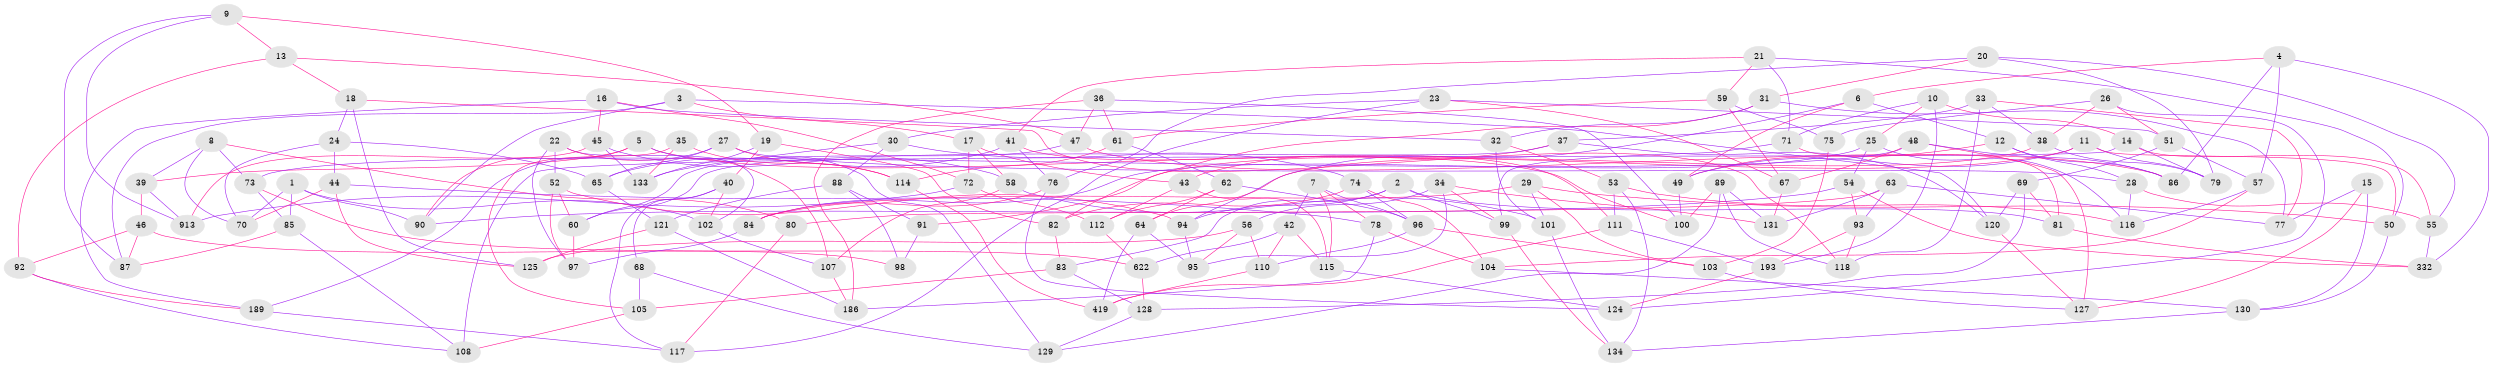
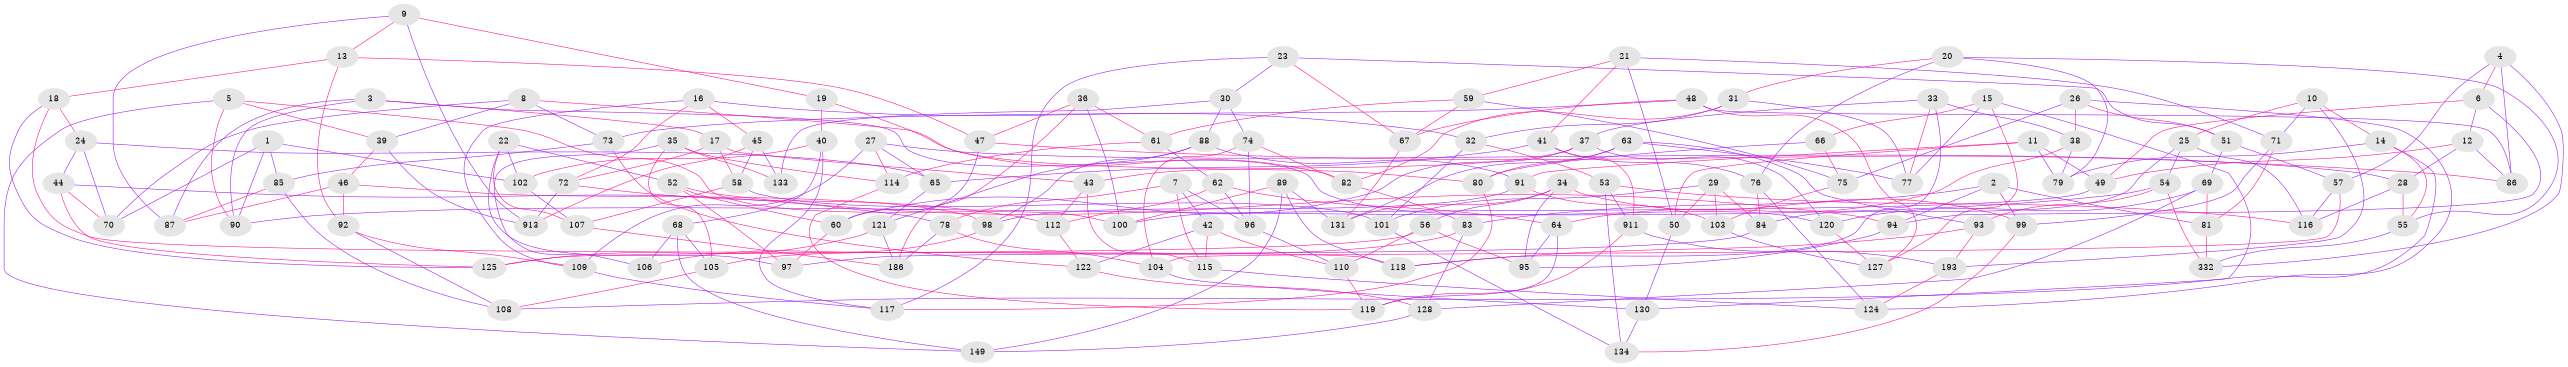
(343, 120) -> (67, 120)
none -> (1820, 141)
(704, 163) -> none
(1615, 226) -> (1631, 226)
(1564, 247) -> (1610, 205)
none -> (645, 268)
(1142, 268) -> (1084, 268)
(257, 310) -> (580, 268)
(1101, 310) -> (1368, 310)
(1046, 352) -> (978, 352)
